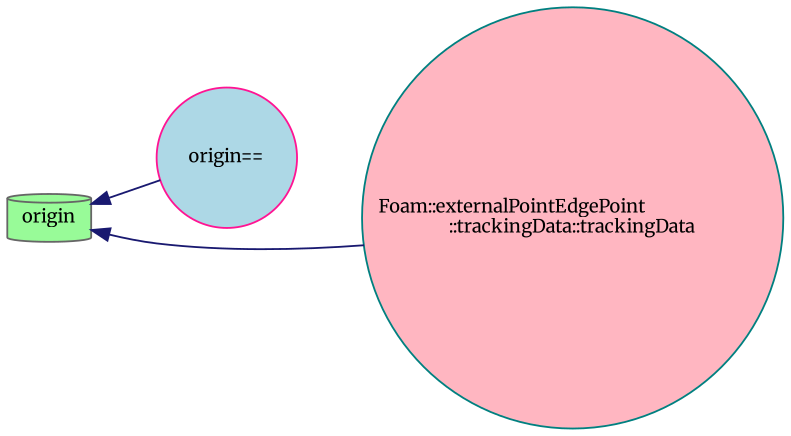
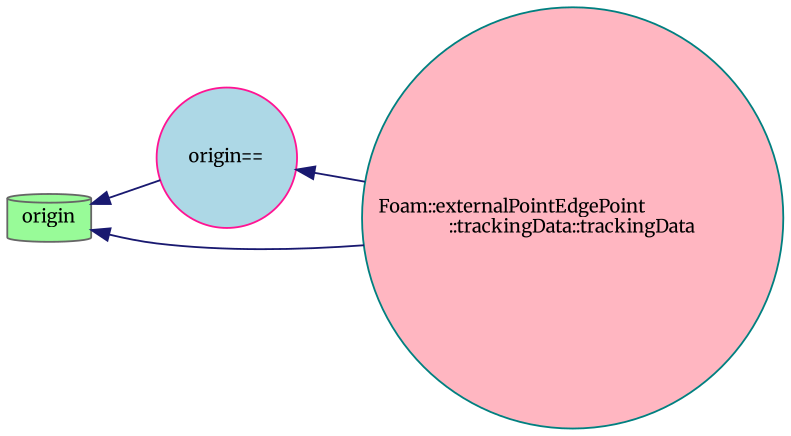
none -> (340, 177)
